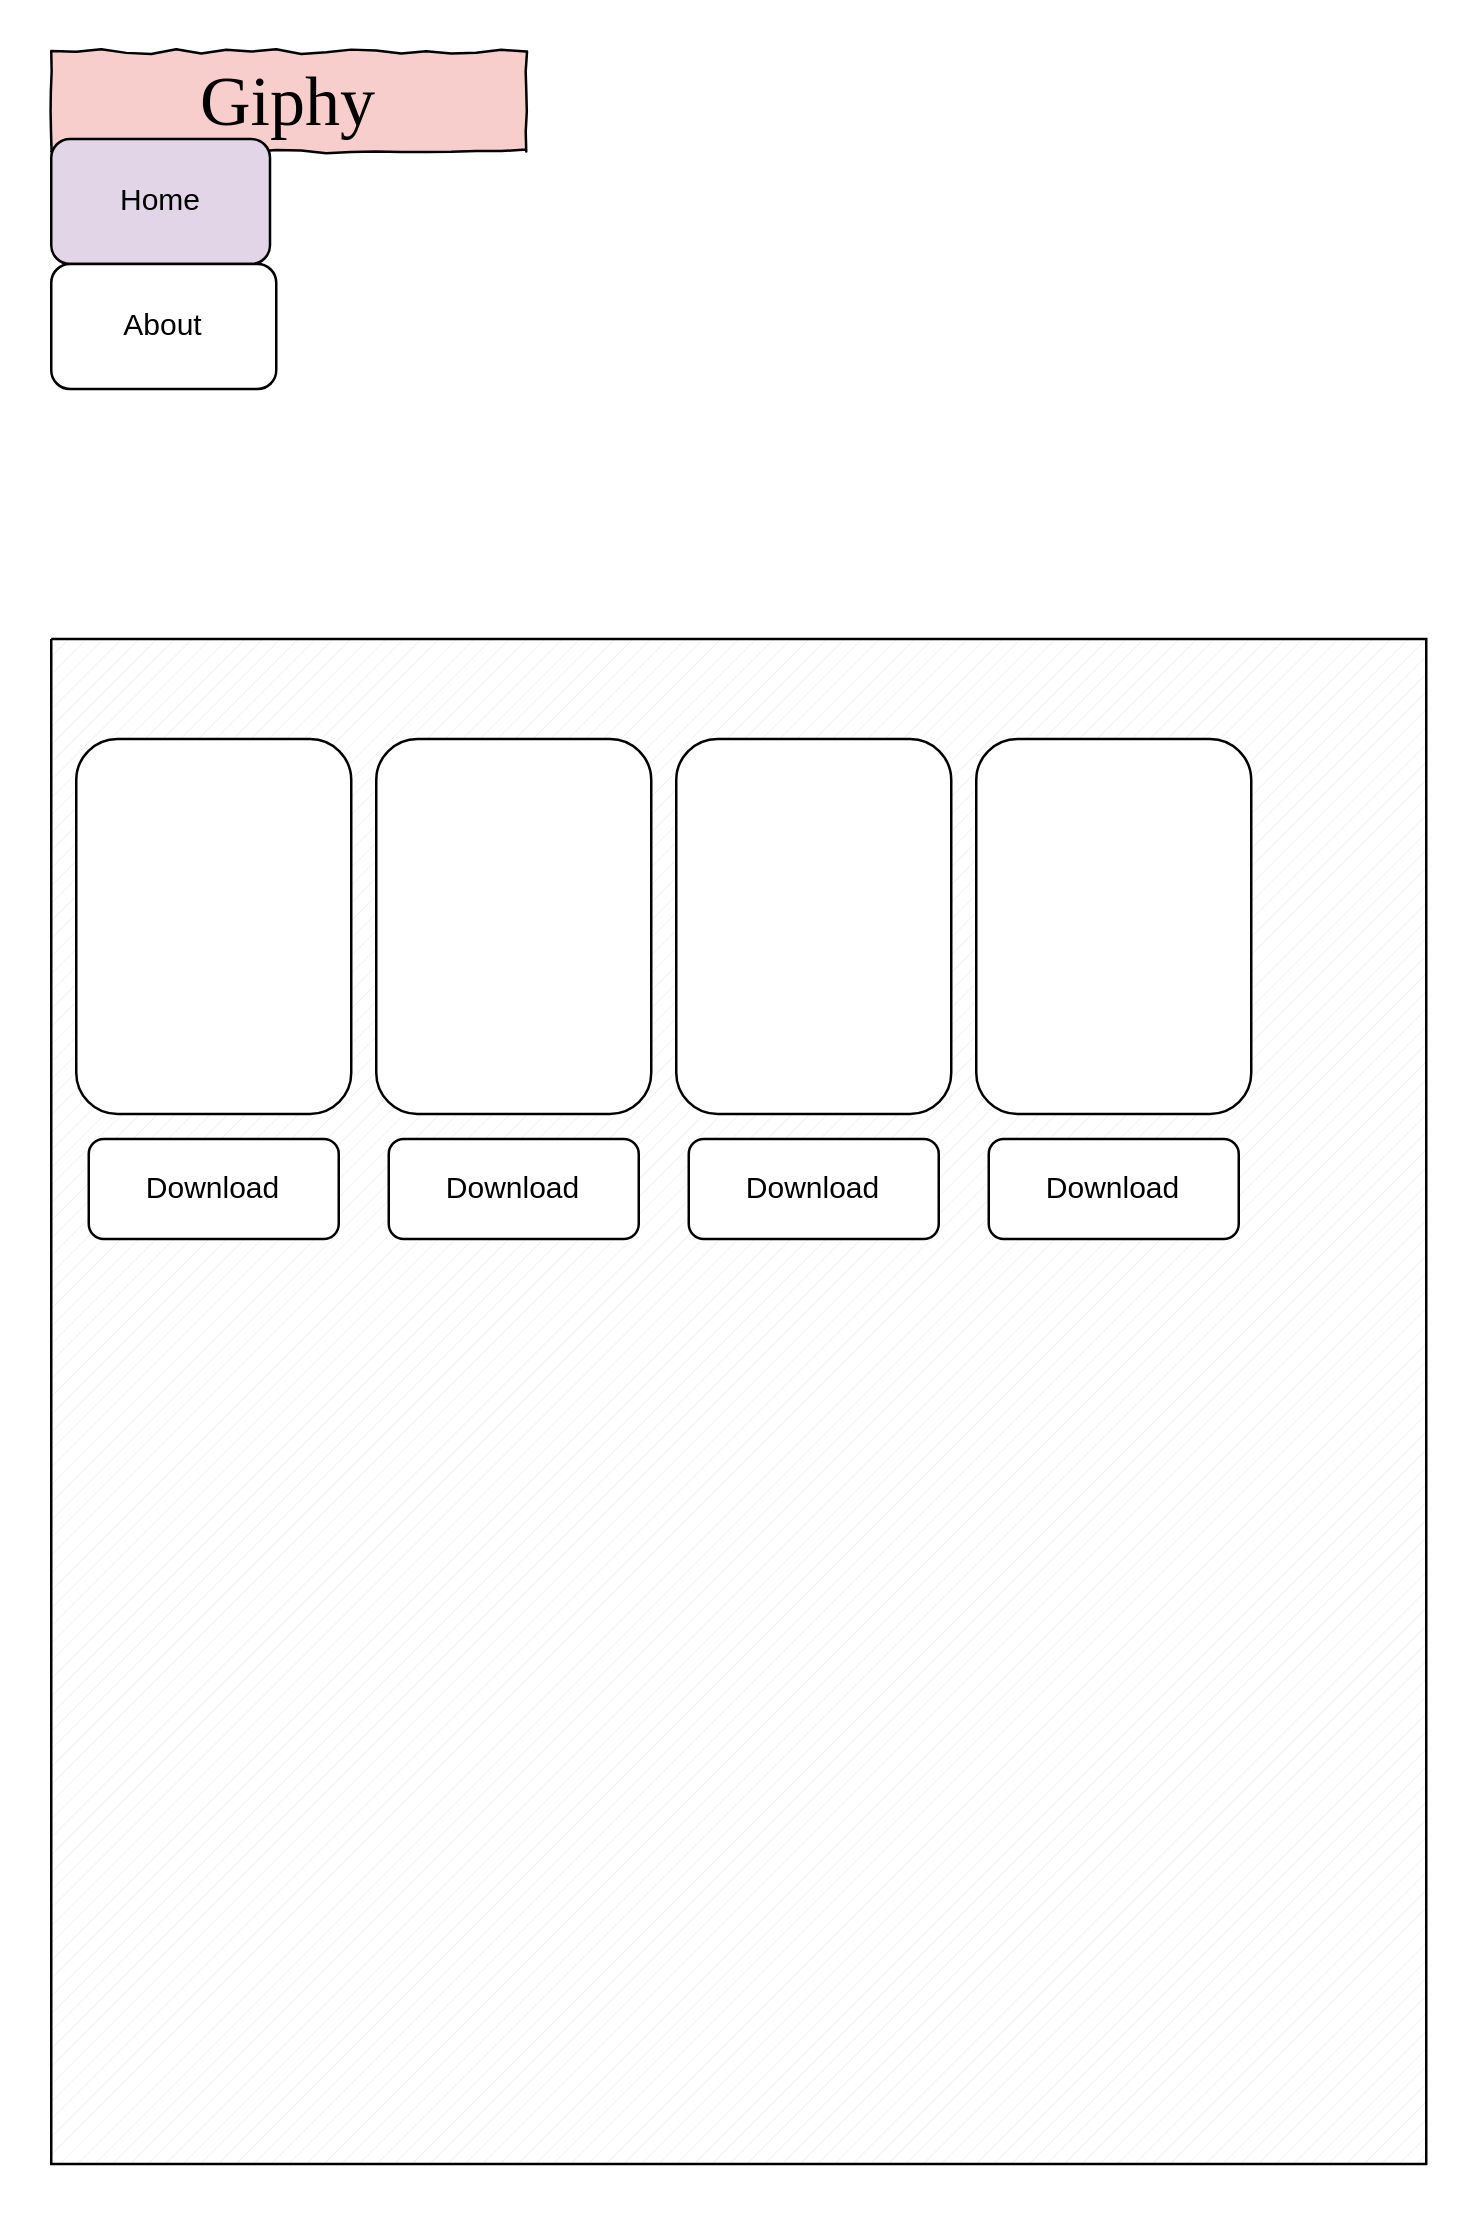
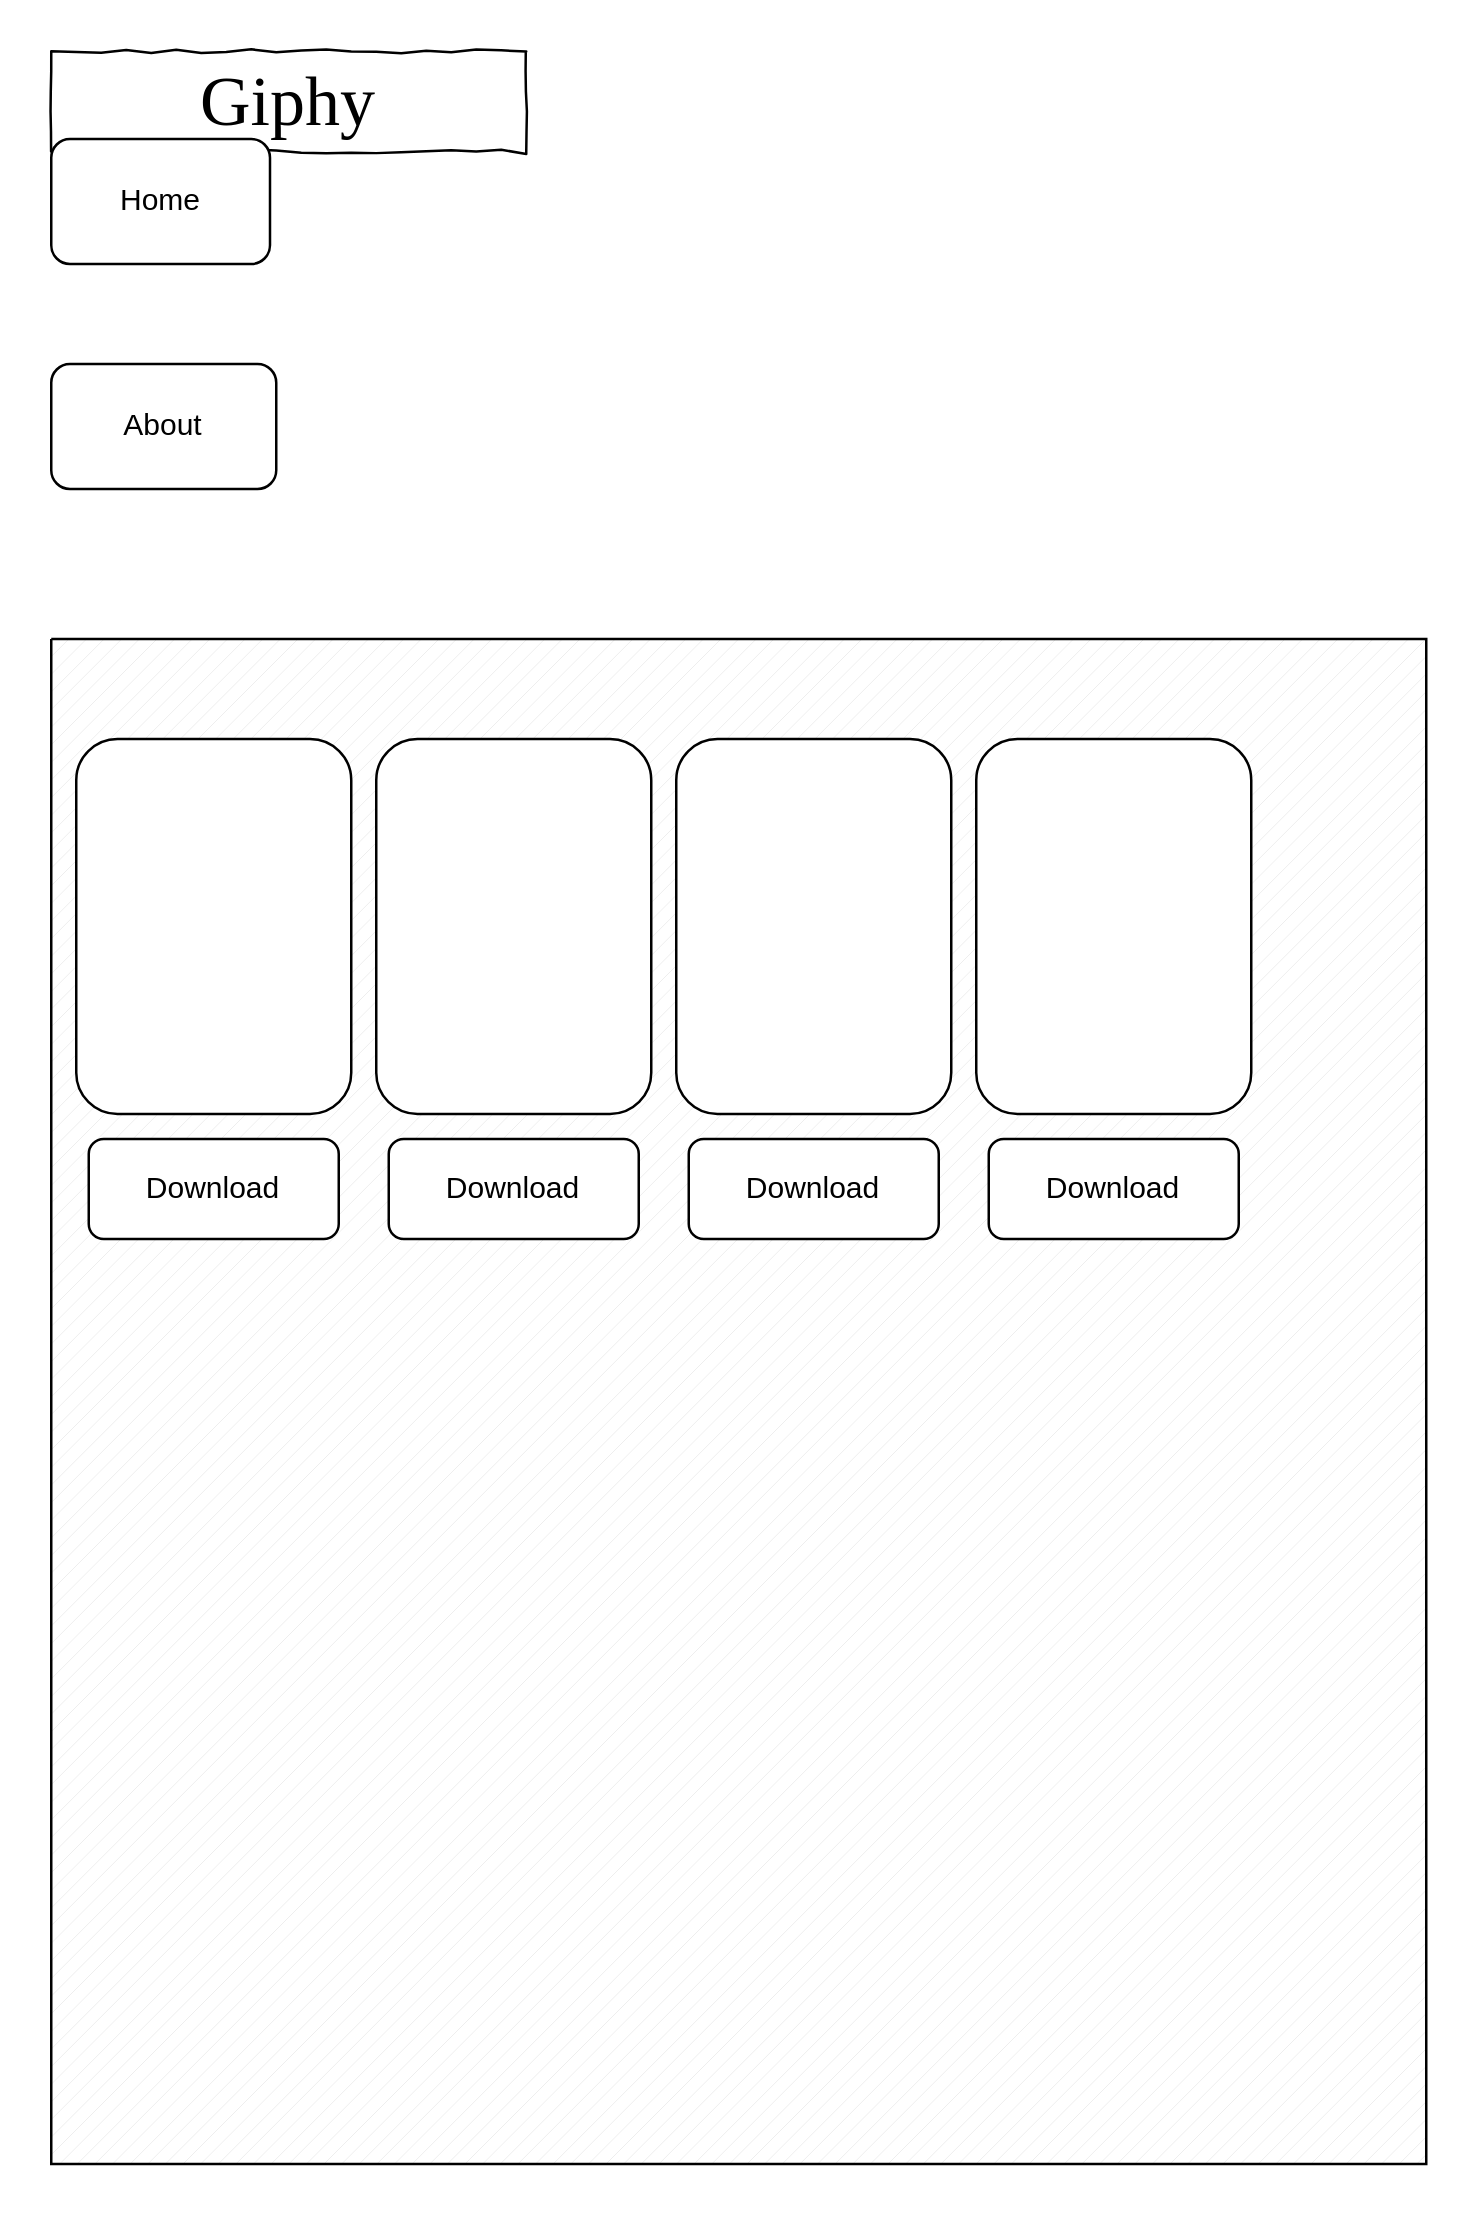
(289, 101) -> (289, 101)
(161, 201) -> (161, 201)
(164, 326) -> (164, 426)
